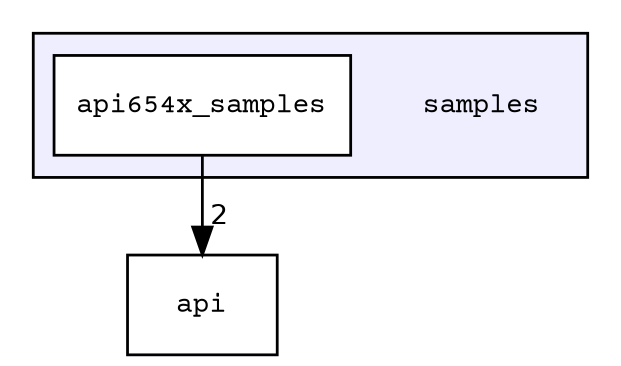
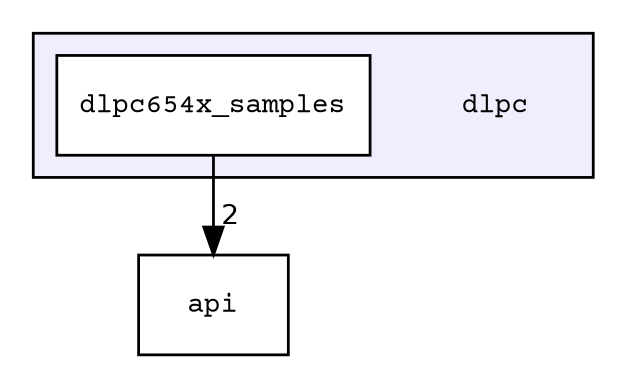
(202, 105) -> (213, 105)
(482, 105) -> (496, 105)
